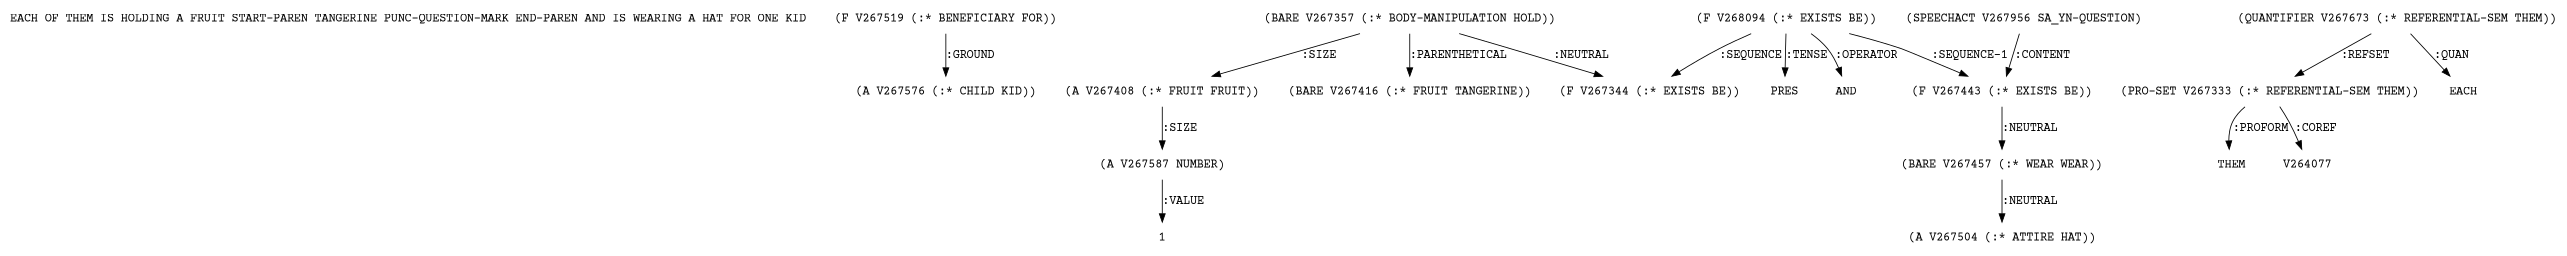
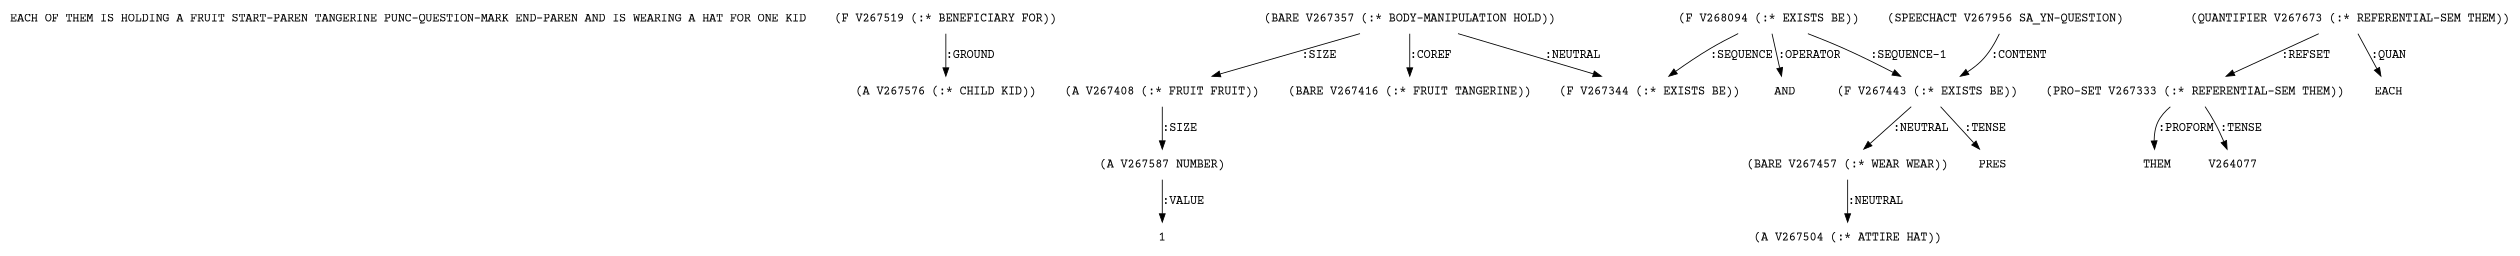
(1786, 51) -> (1957, 125)
(1458, 55) -> (1431, 55)
(2316, 128) -> (2241, 128)
